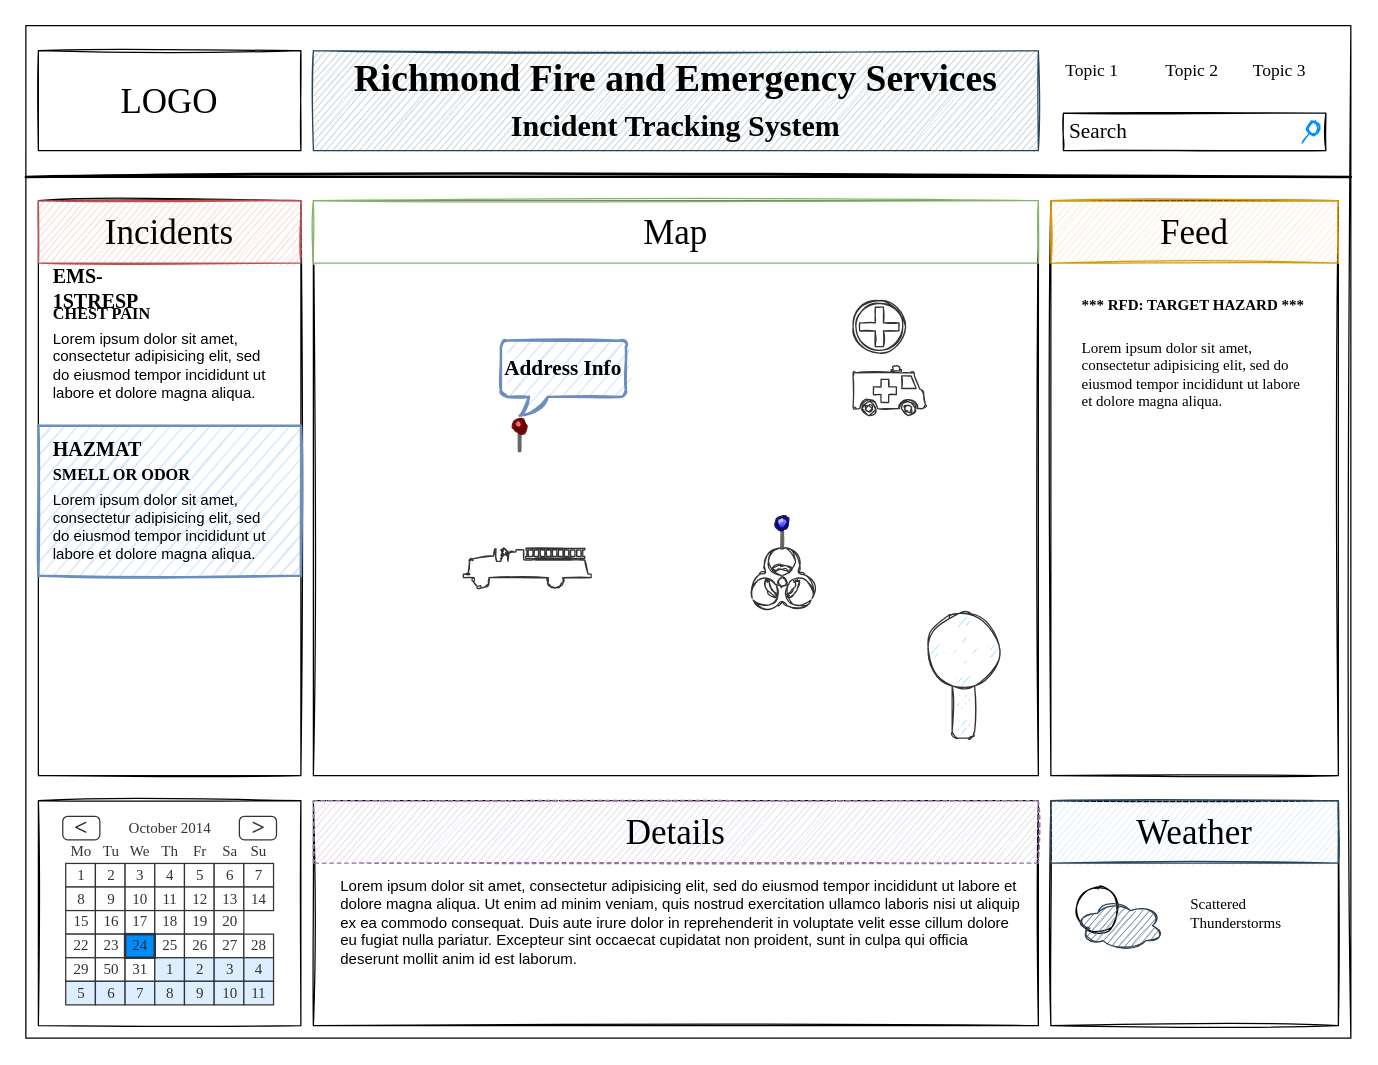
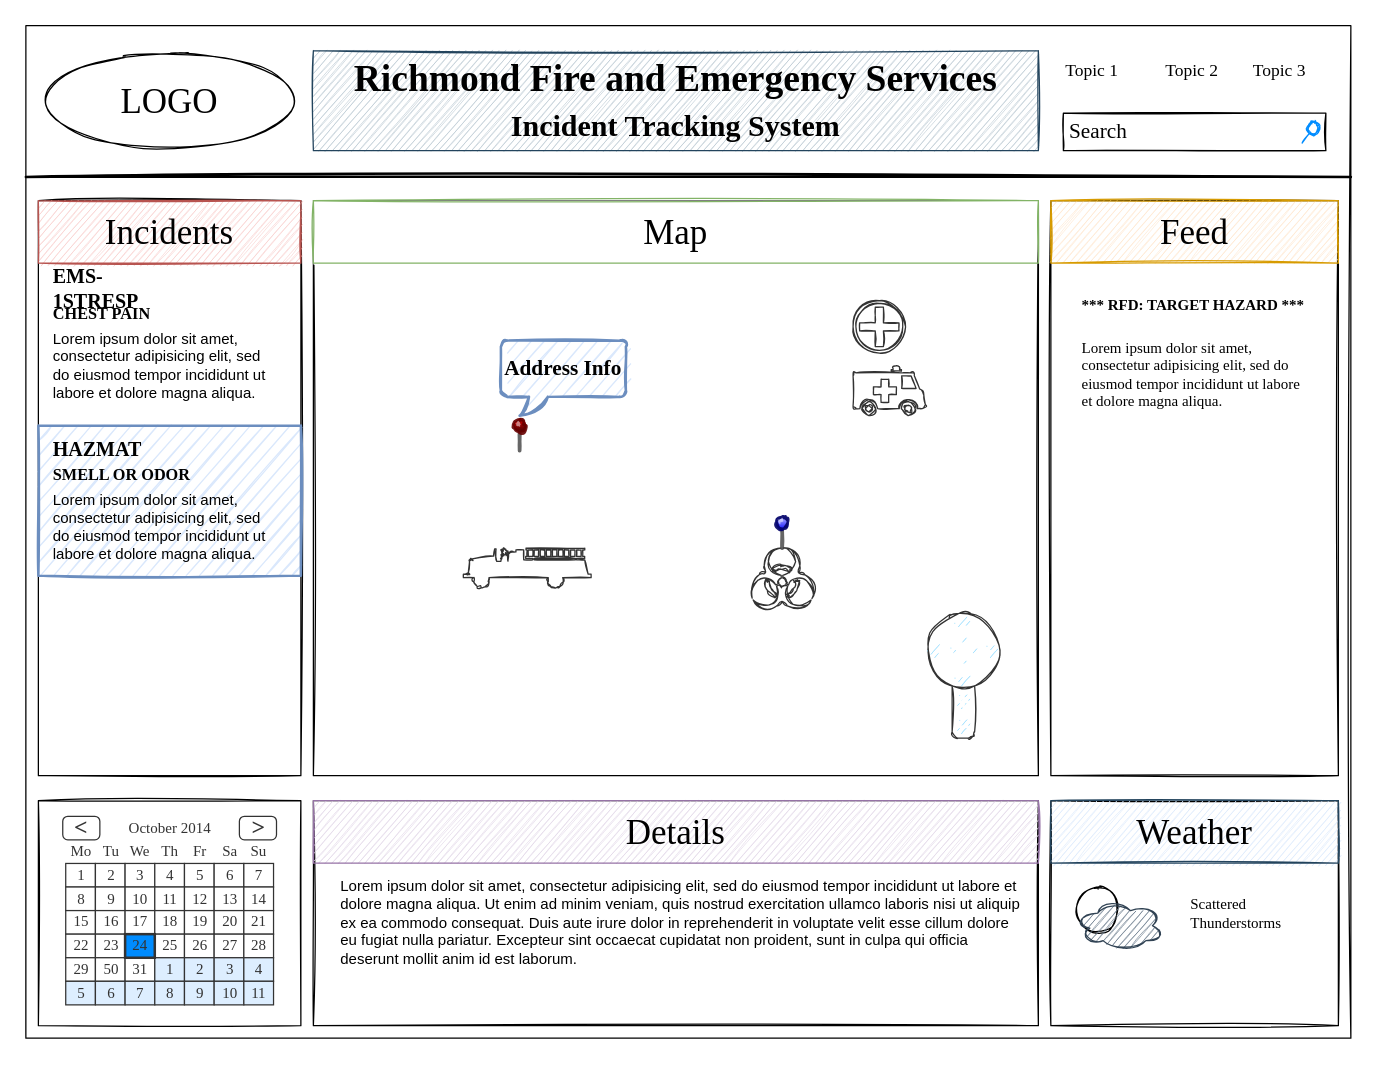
(169, 101) -> (169, 101)
(676, 832) -> (676, 832)
none -> (258, 922)
